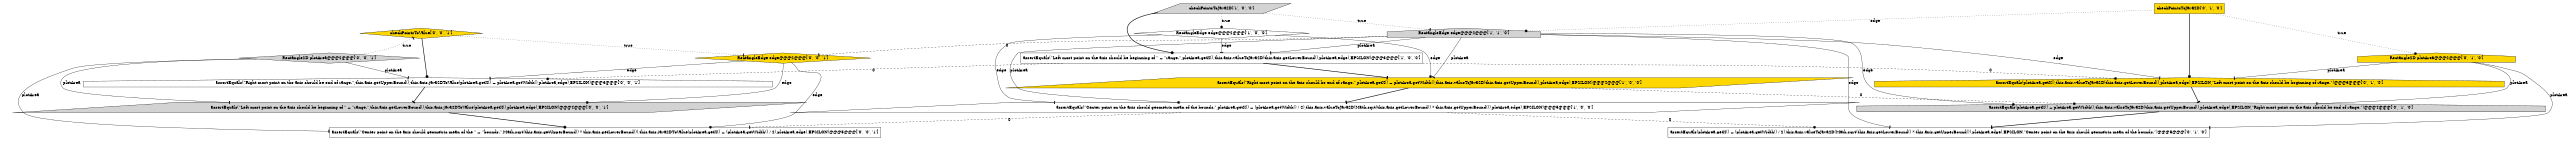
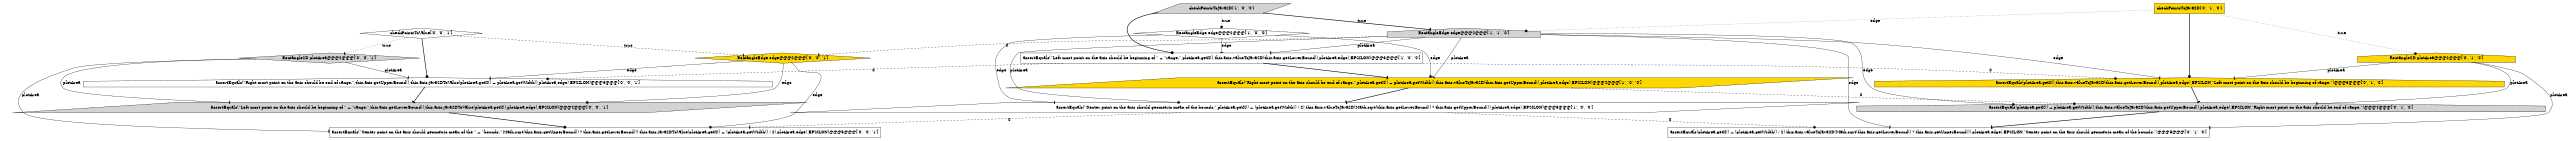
(1346, 21) -> (1346, 21)
(421, 33) -> (421, 33)
(598, 45) -> (598, 45)
(387, 49) -> (376, 45)
